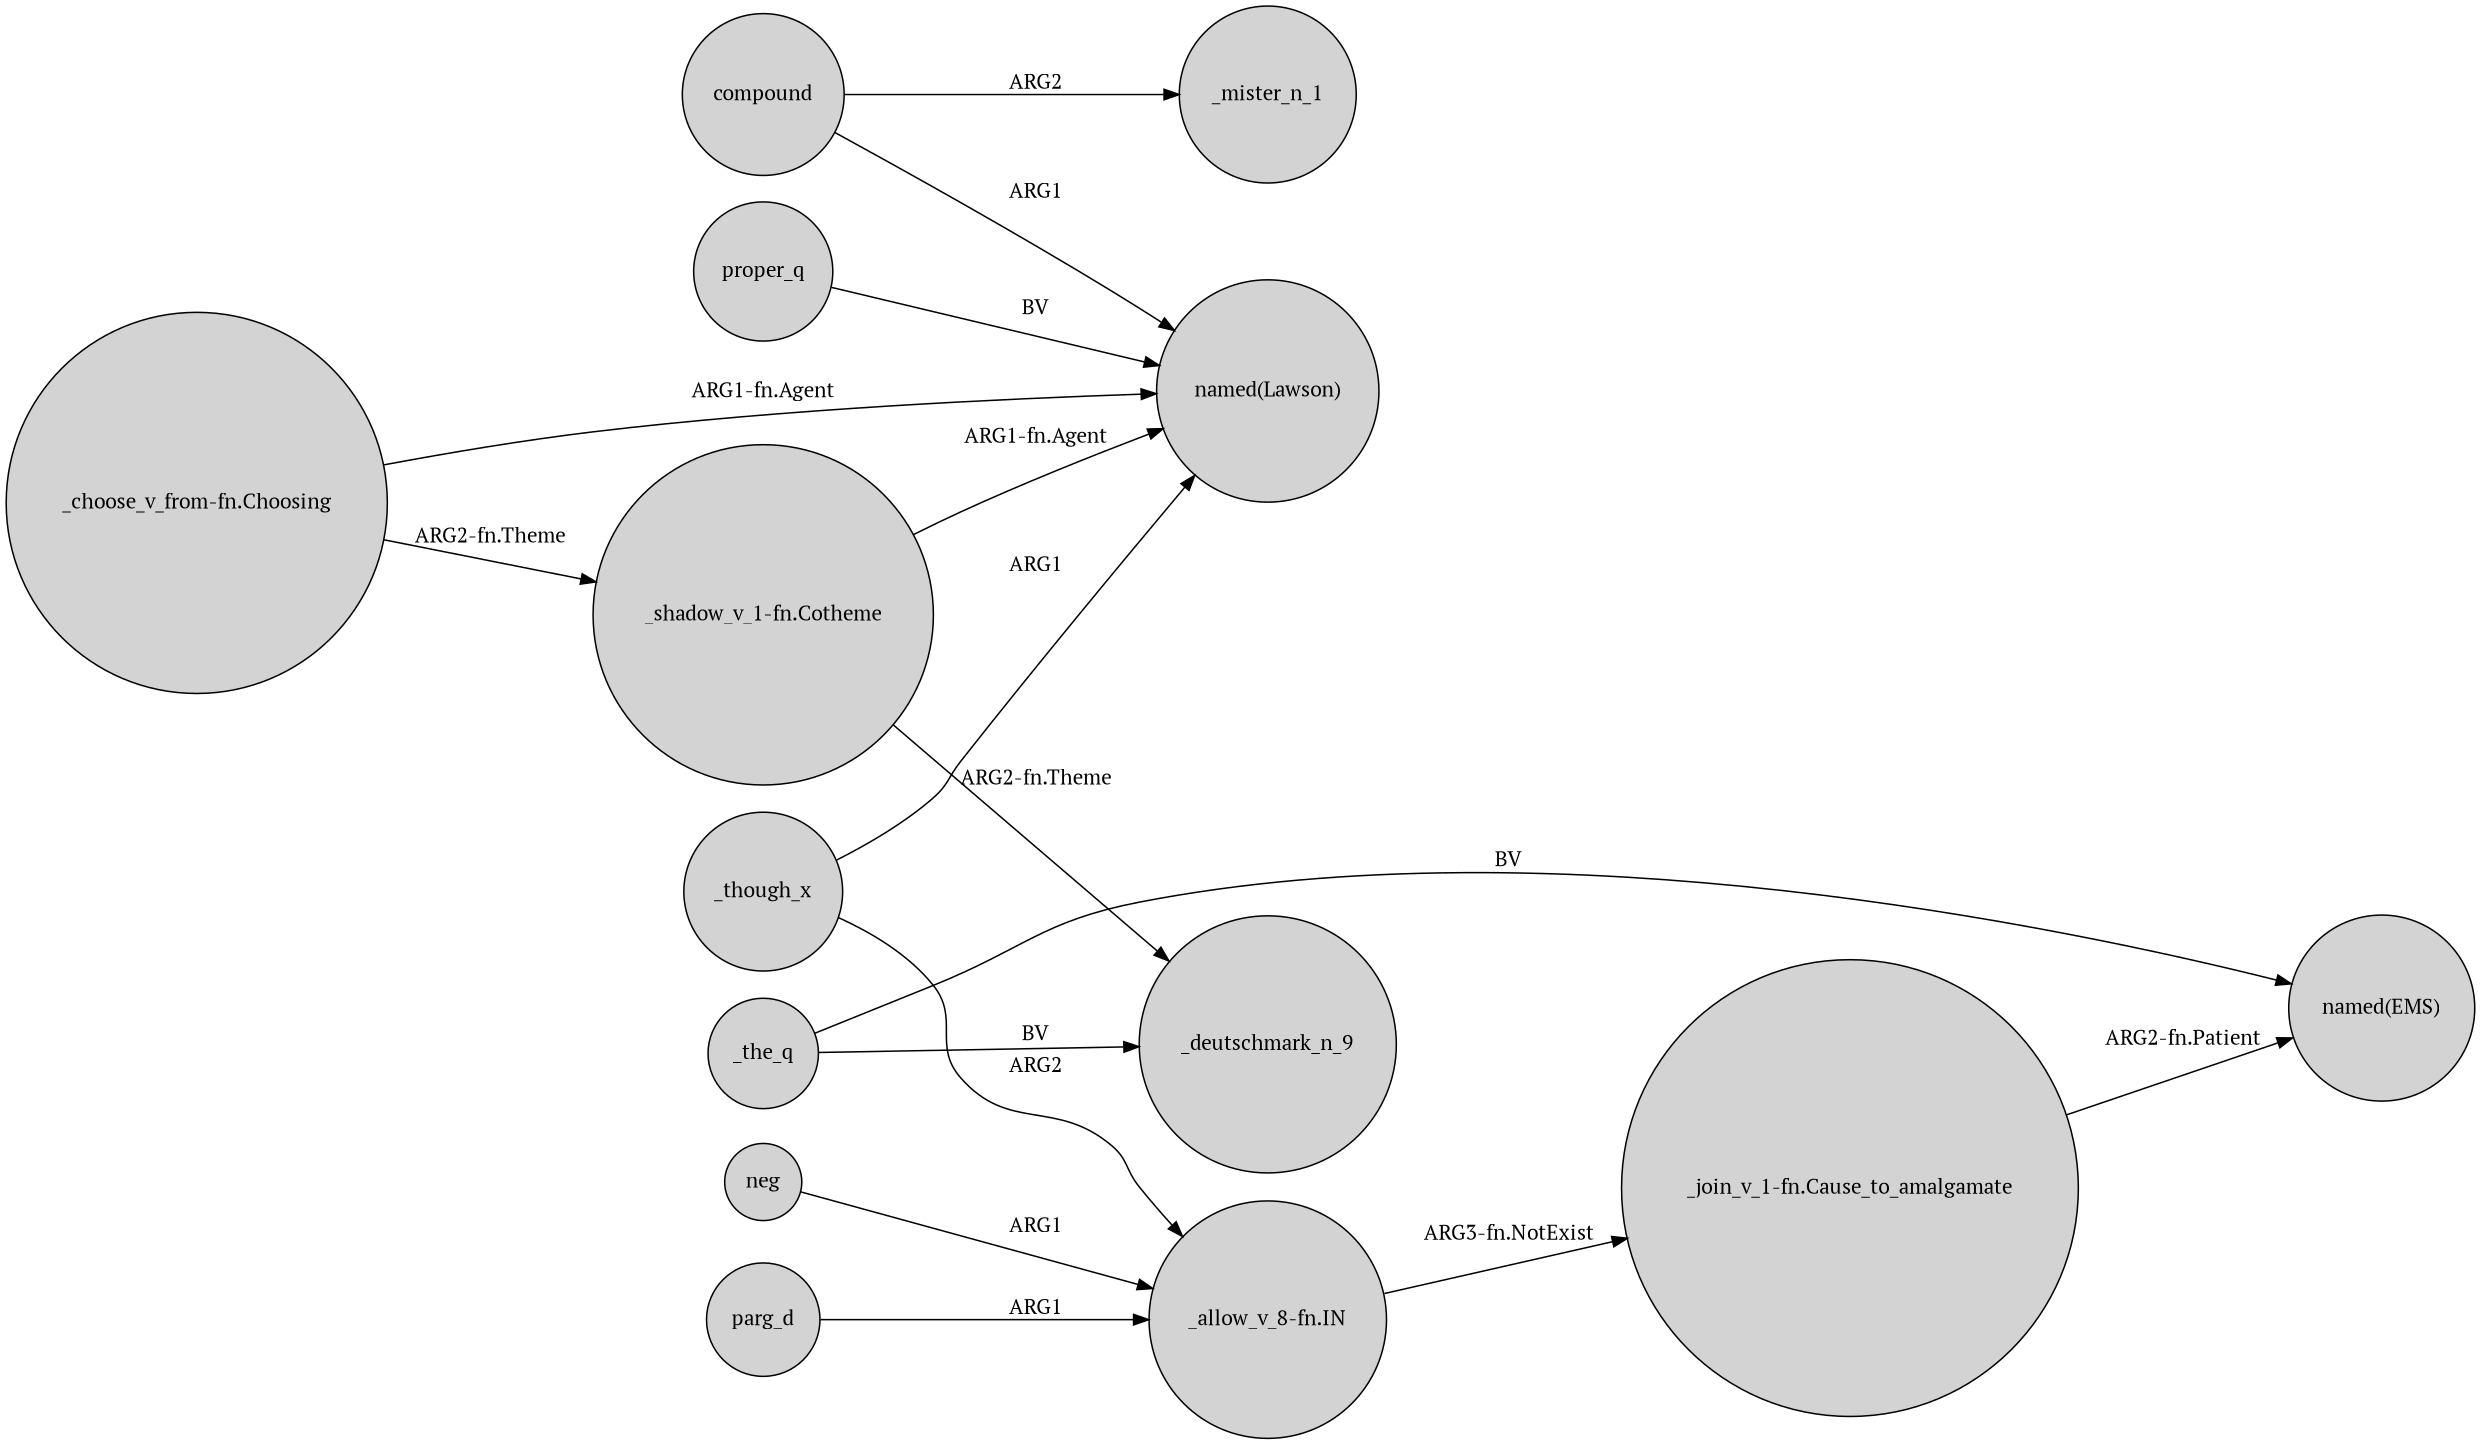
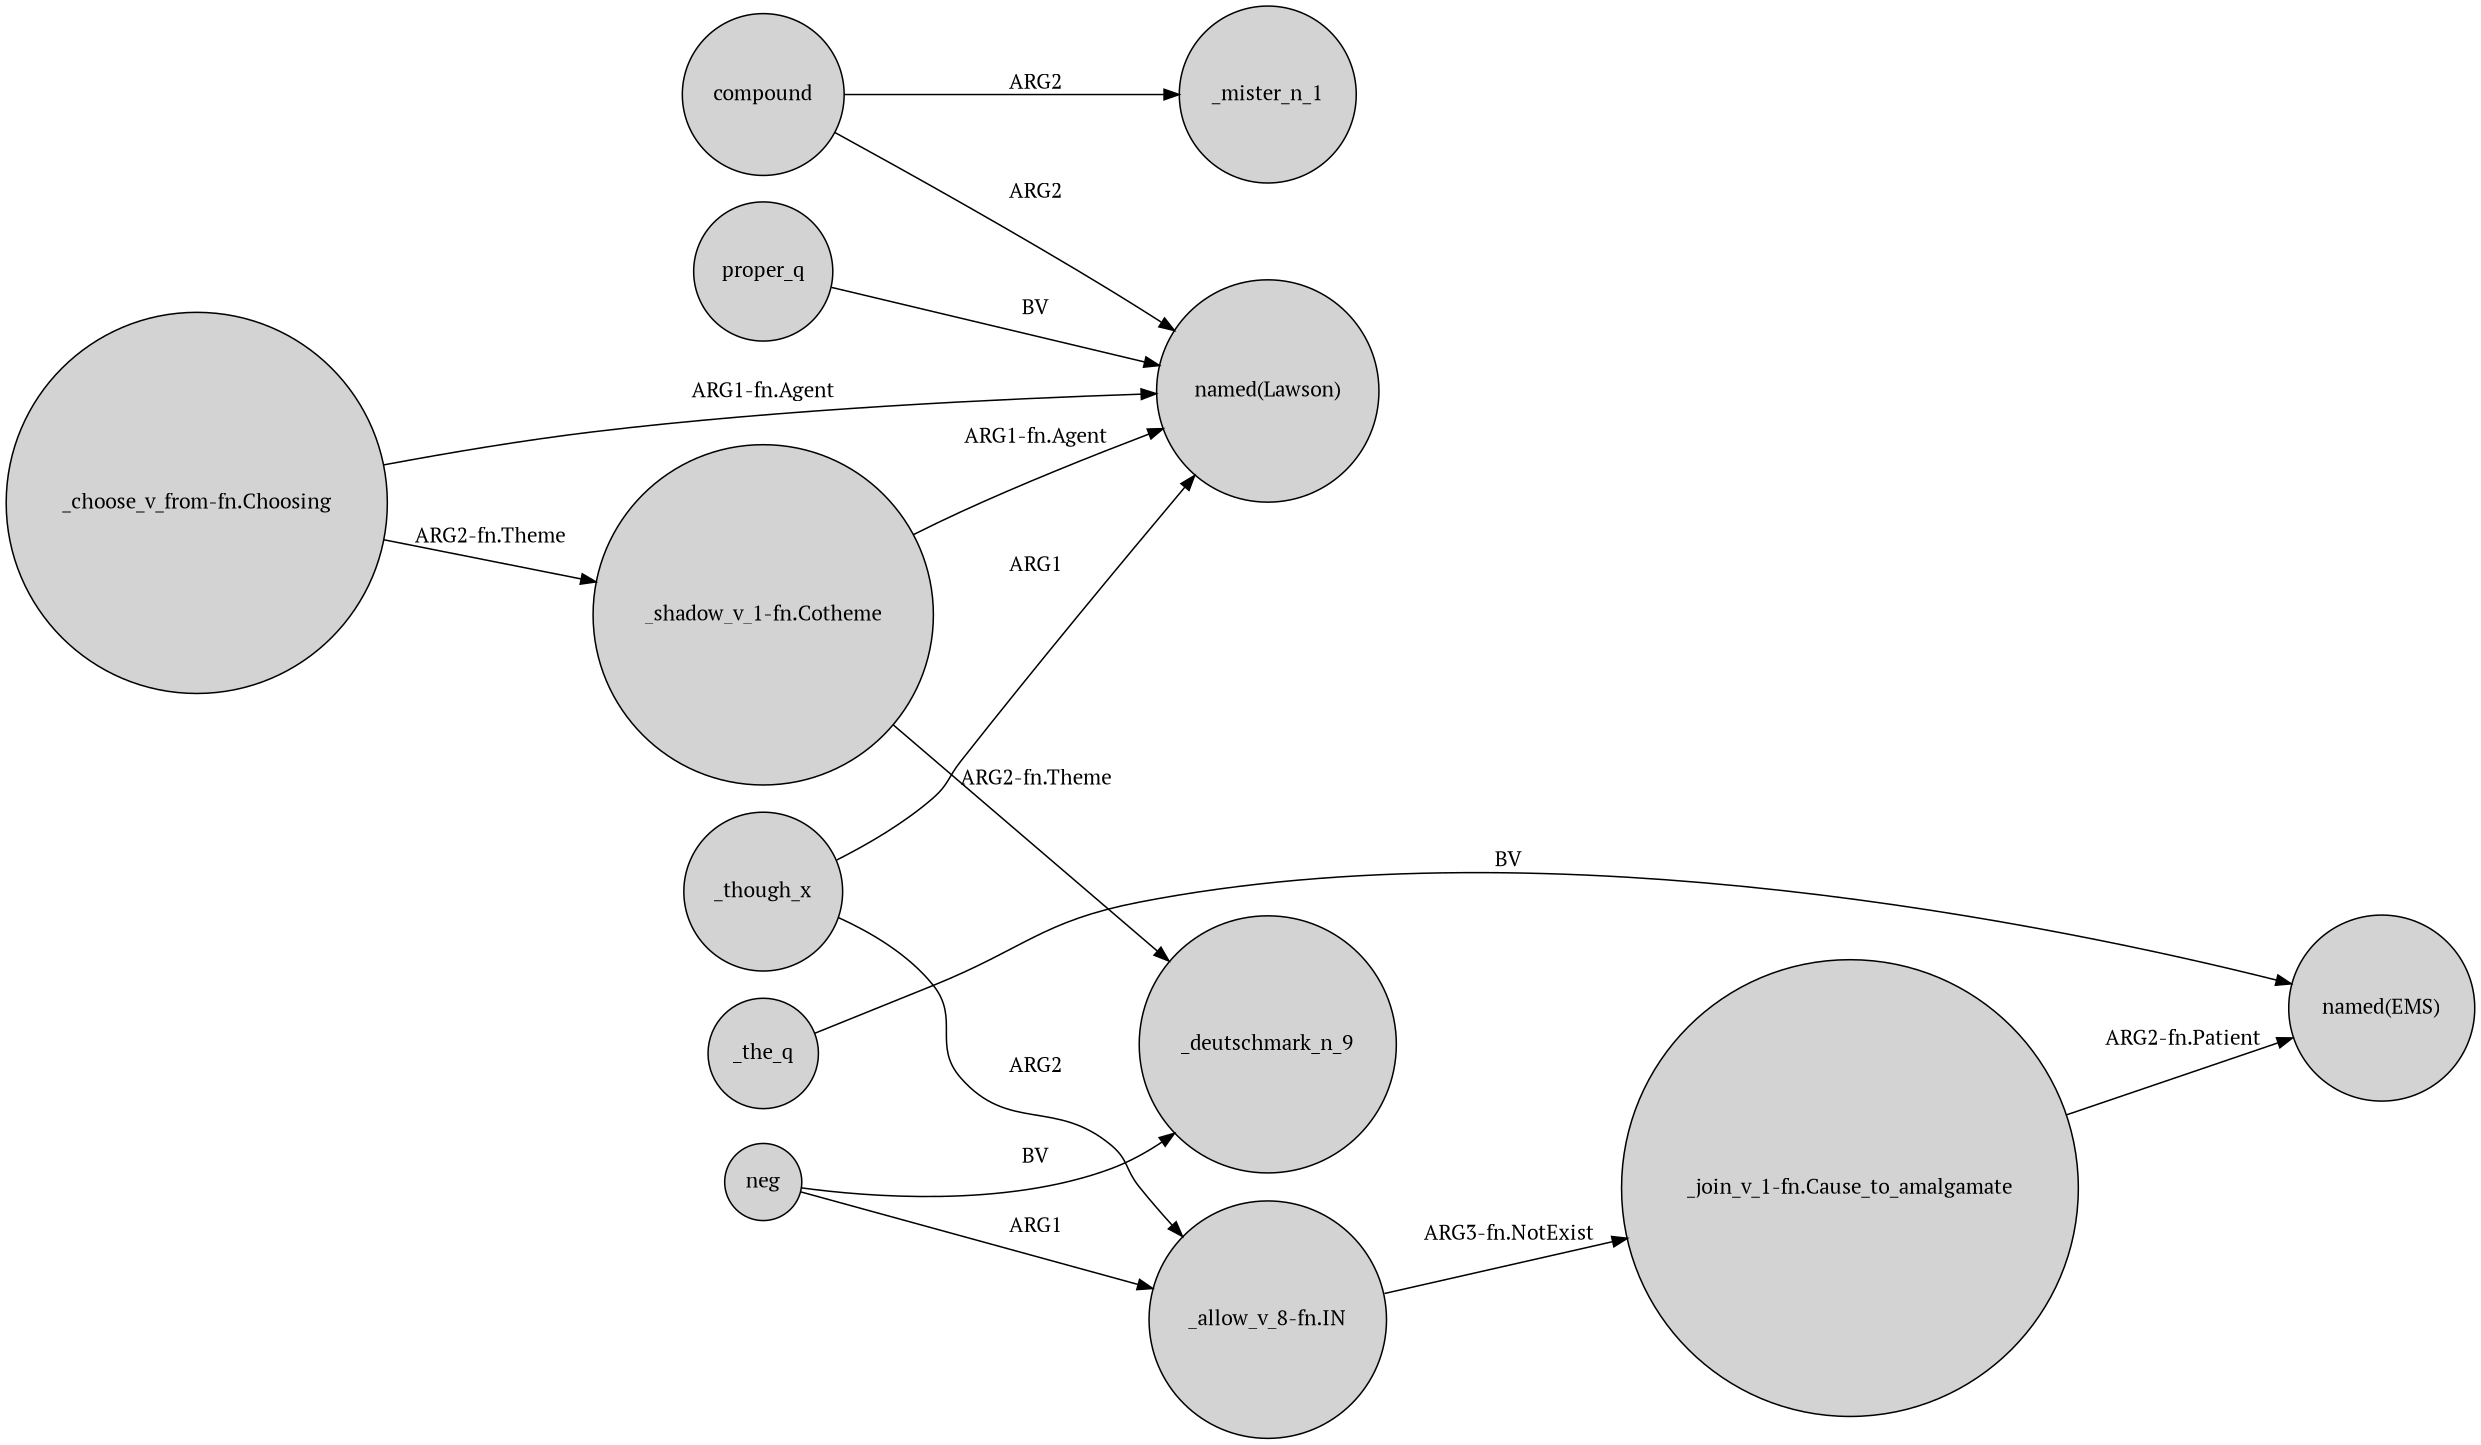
(1036, 192) -> (1036, 192)
(971, 1050) -> (986, 1194)
(763, 1320) -> none
